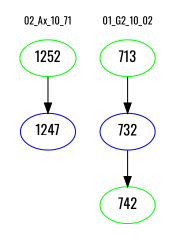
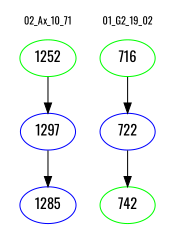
(128, 22) -> (128, 22)
(128, 58) -> (128, 58)
(48, 132) -> (48, 132)
(128, 132) -> (128, 132)
none -> (48, 205)
